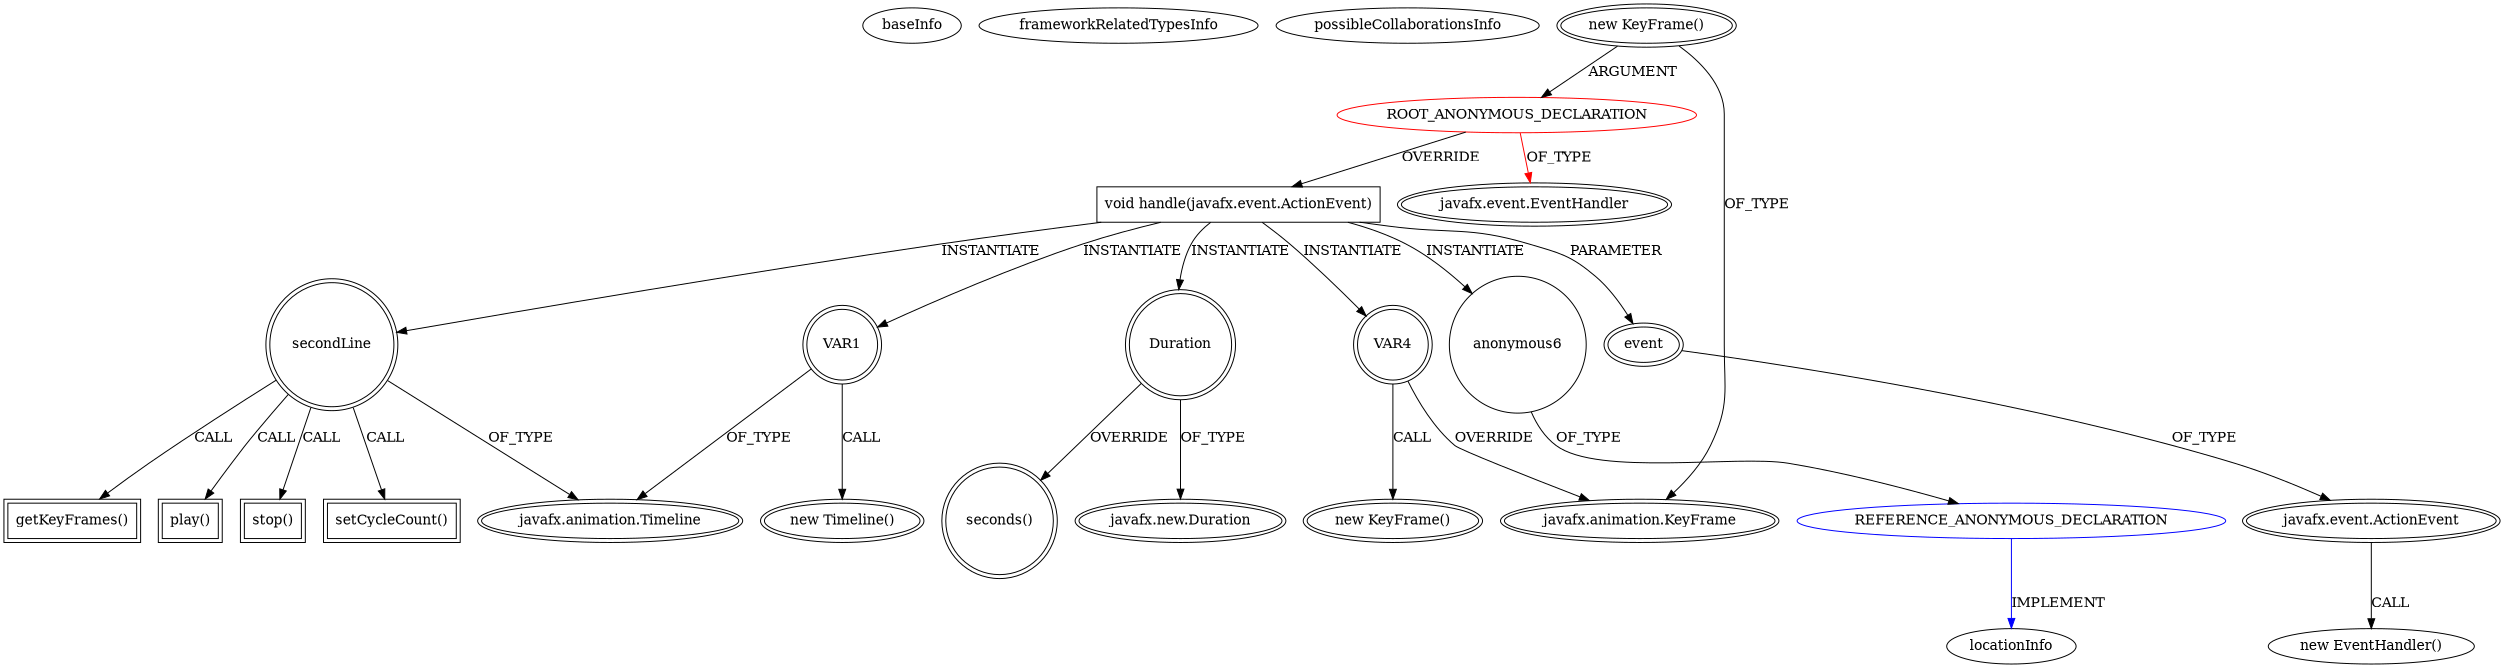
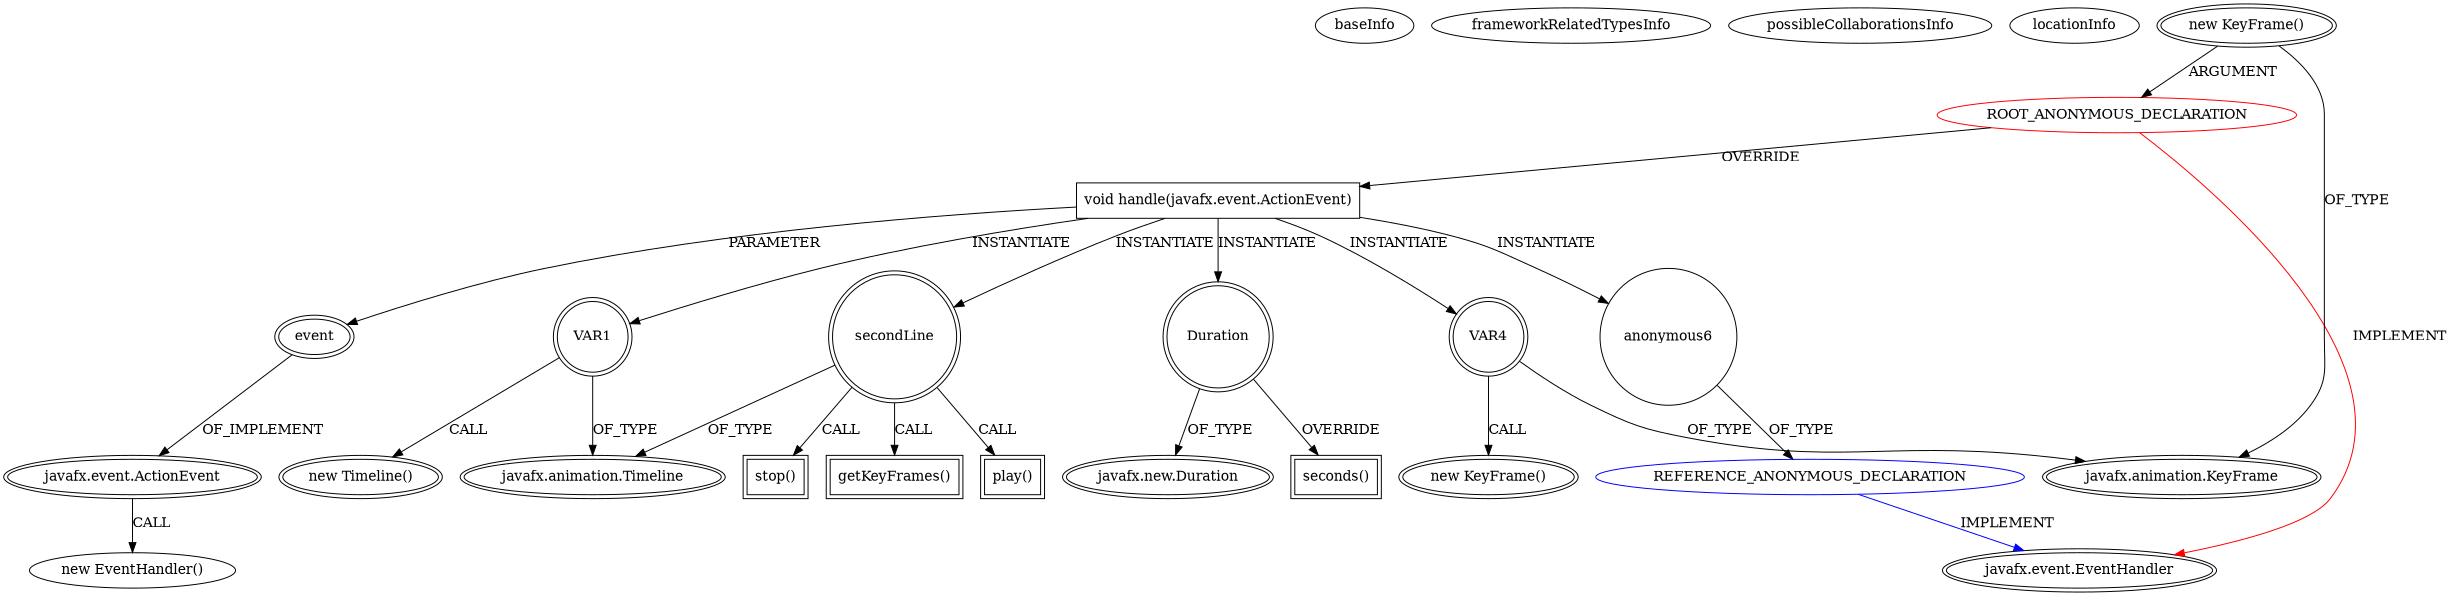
(1560, 158) -> (2400, 337)
(1494, 438) -> (1720, 430)
(2205, 438) -> (263, 430)
(392, 521) -> none
(1000, 521) -> (1336, 477)
(2011, 578) -> (1936, 521)
